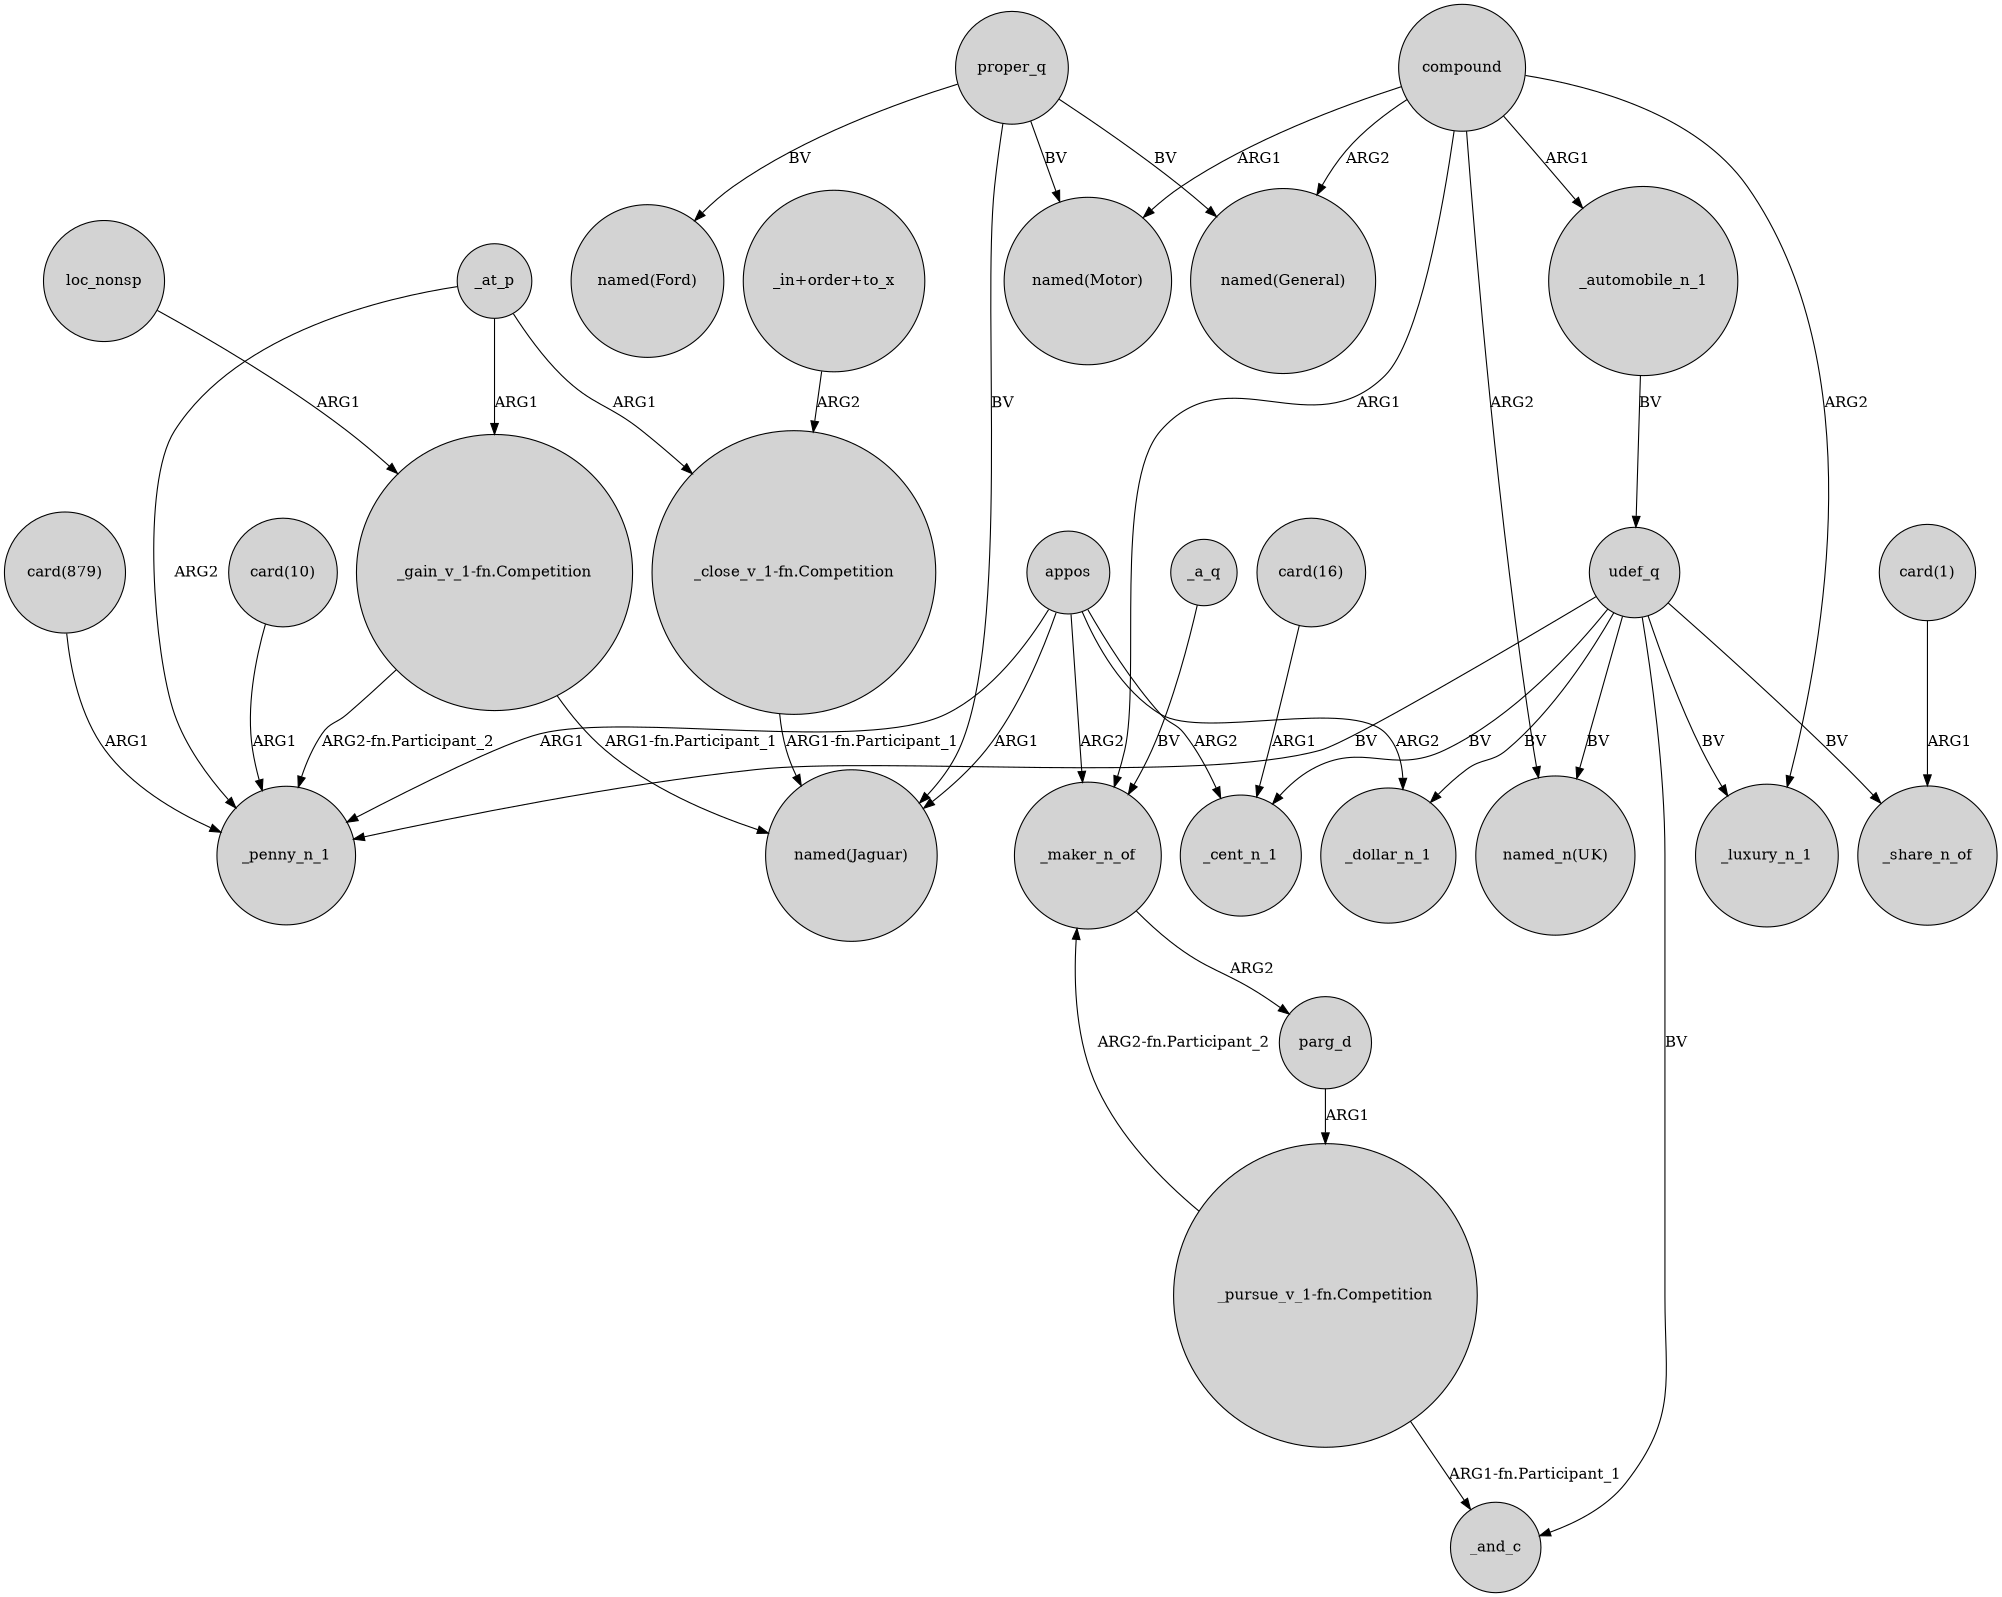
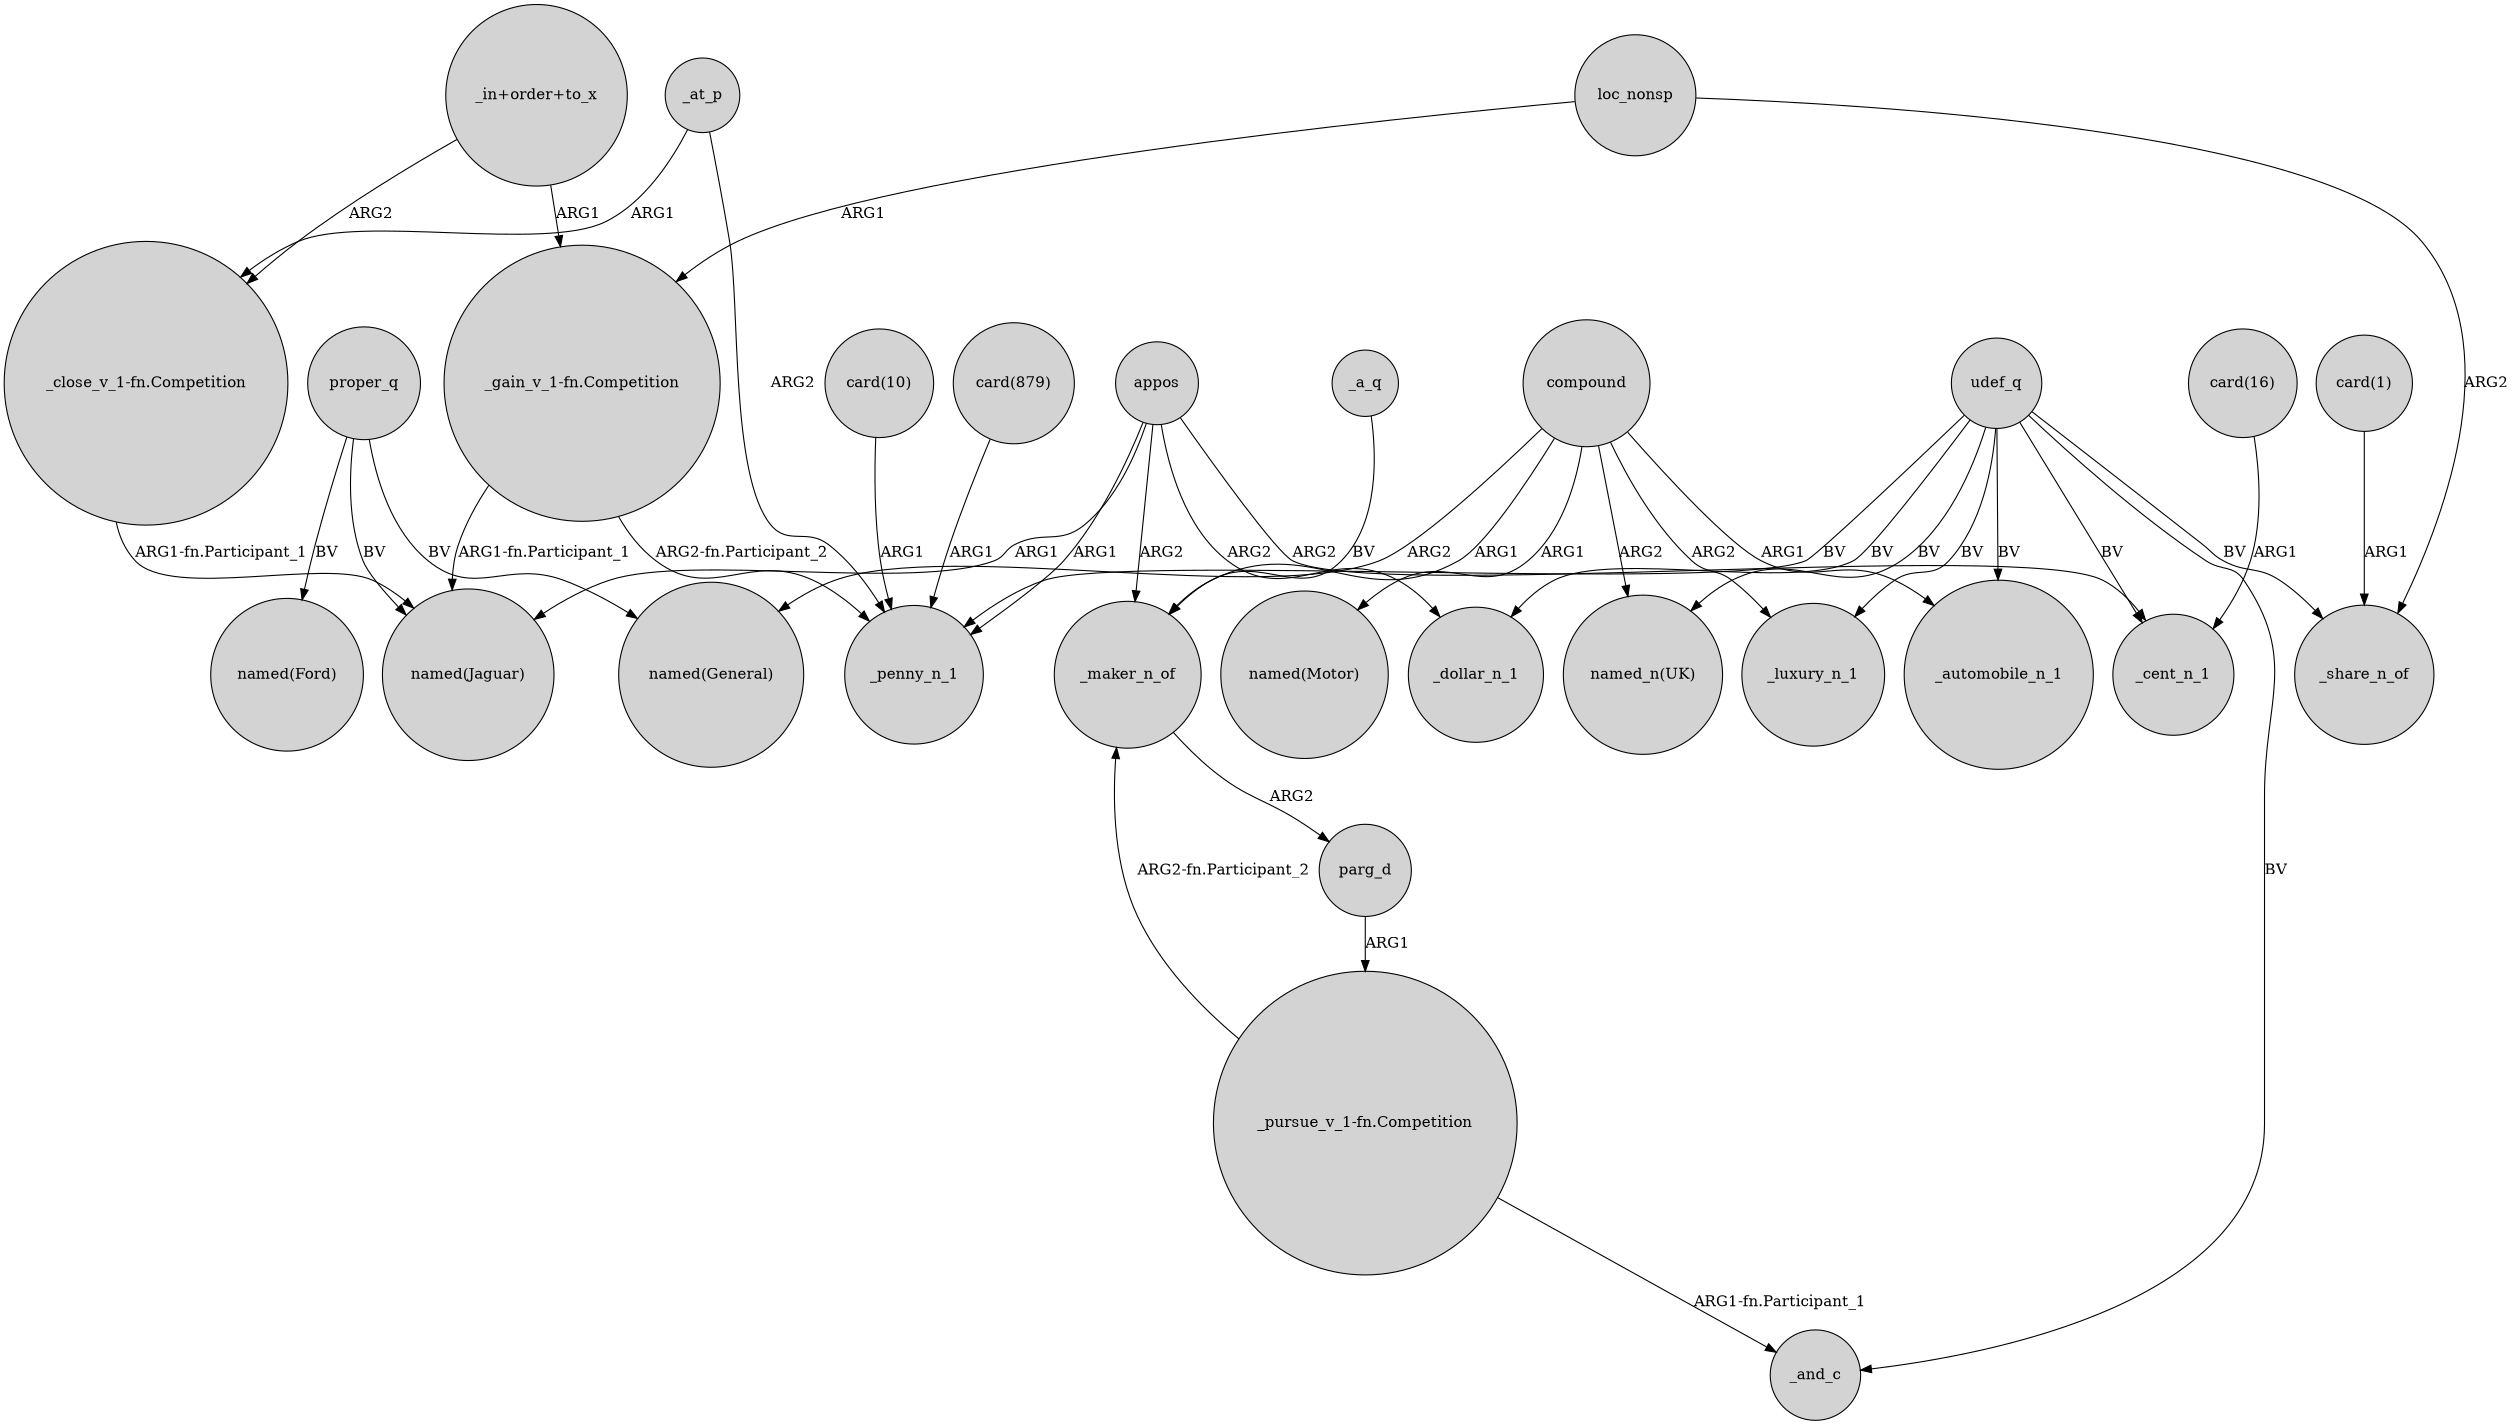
(1043, 156) -> none
none -> (2257, 164)
(495, 371) -> (555, 211)
(1638, 446) -> (1997, 499)
